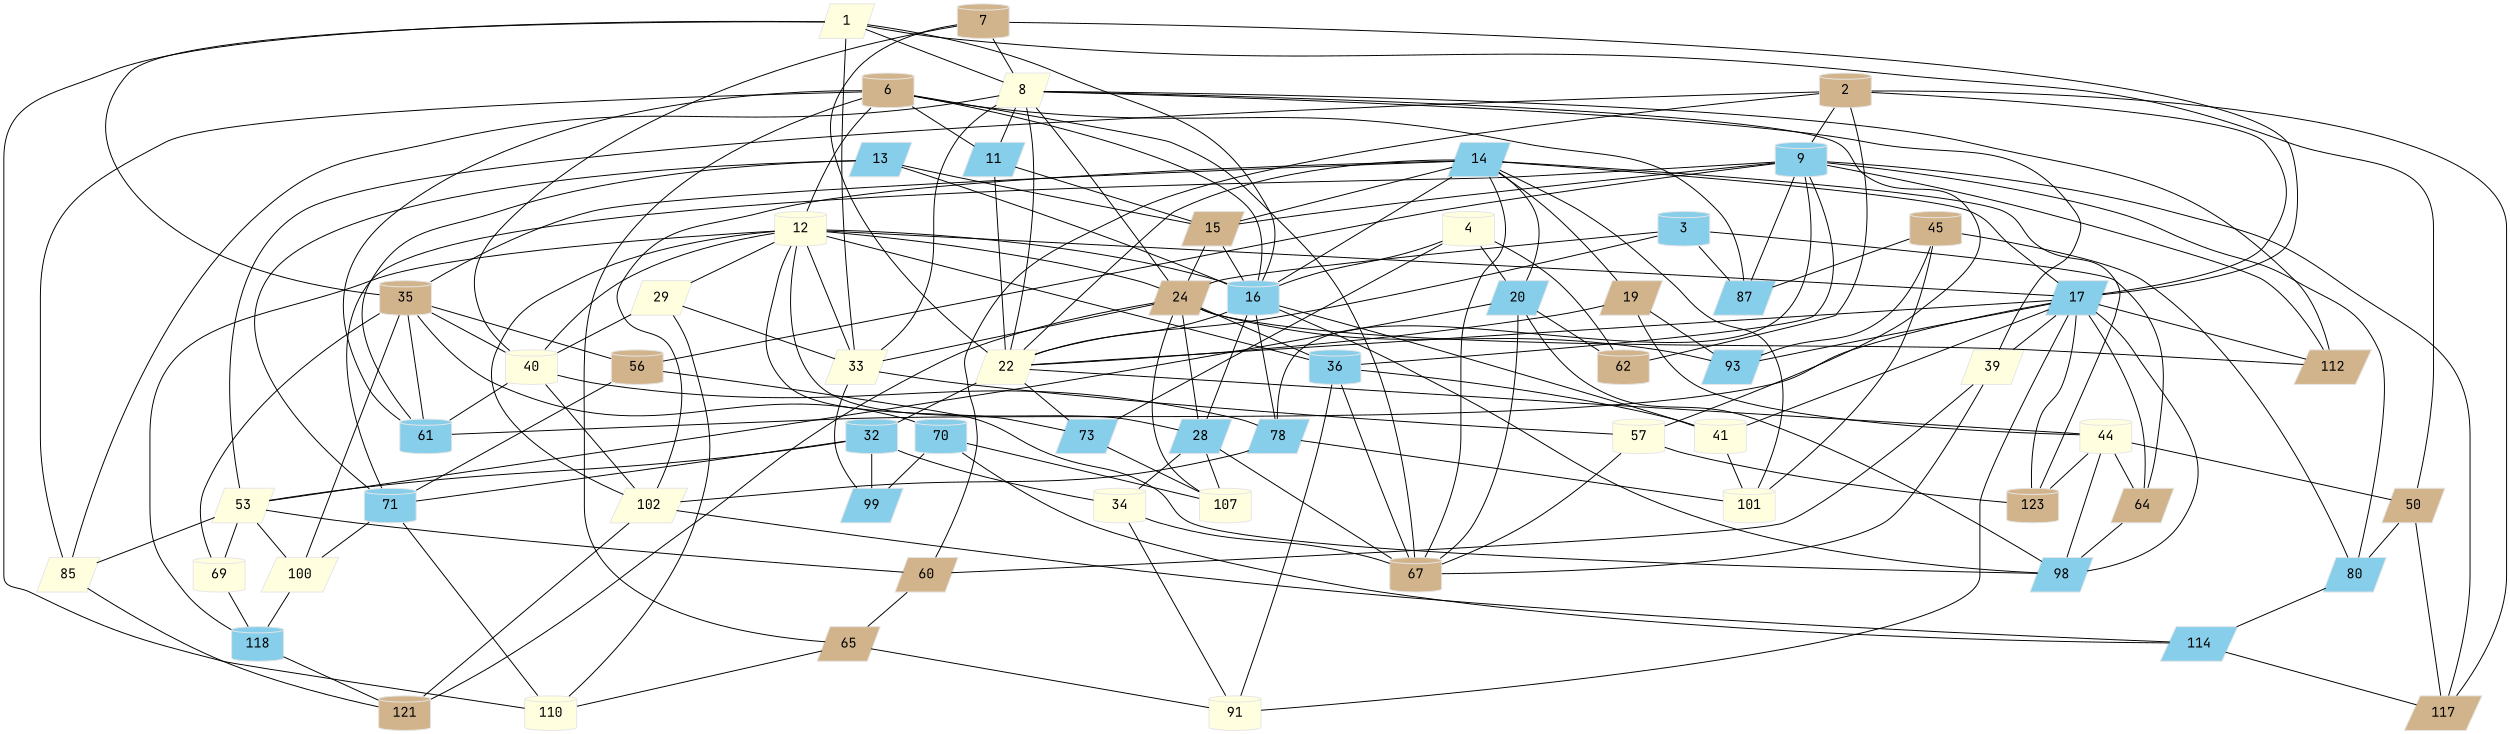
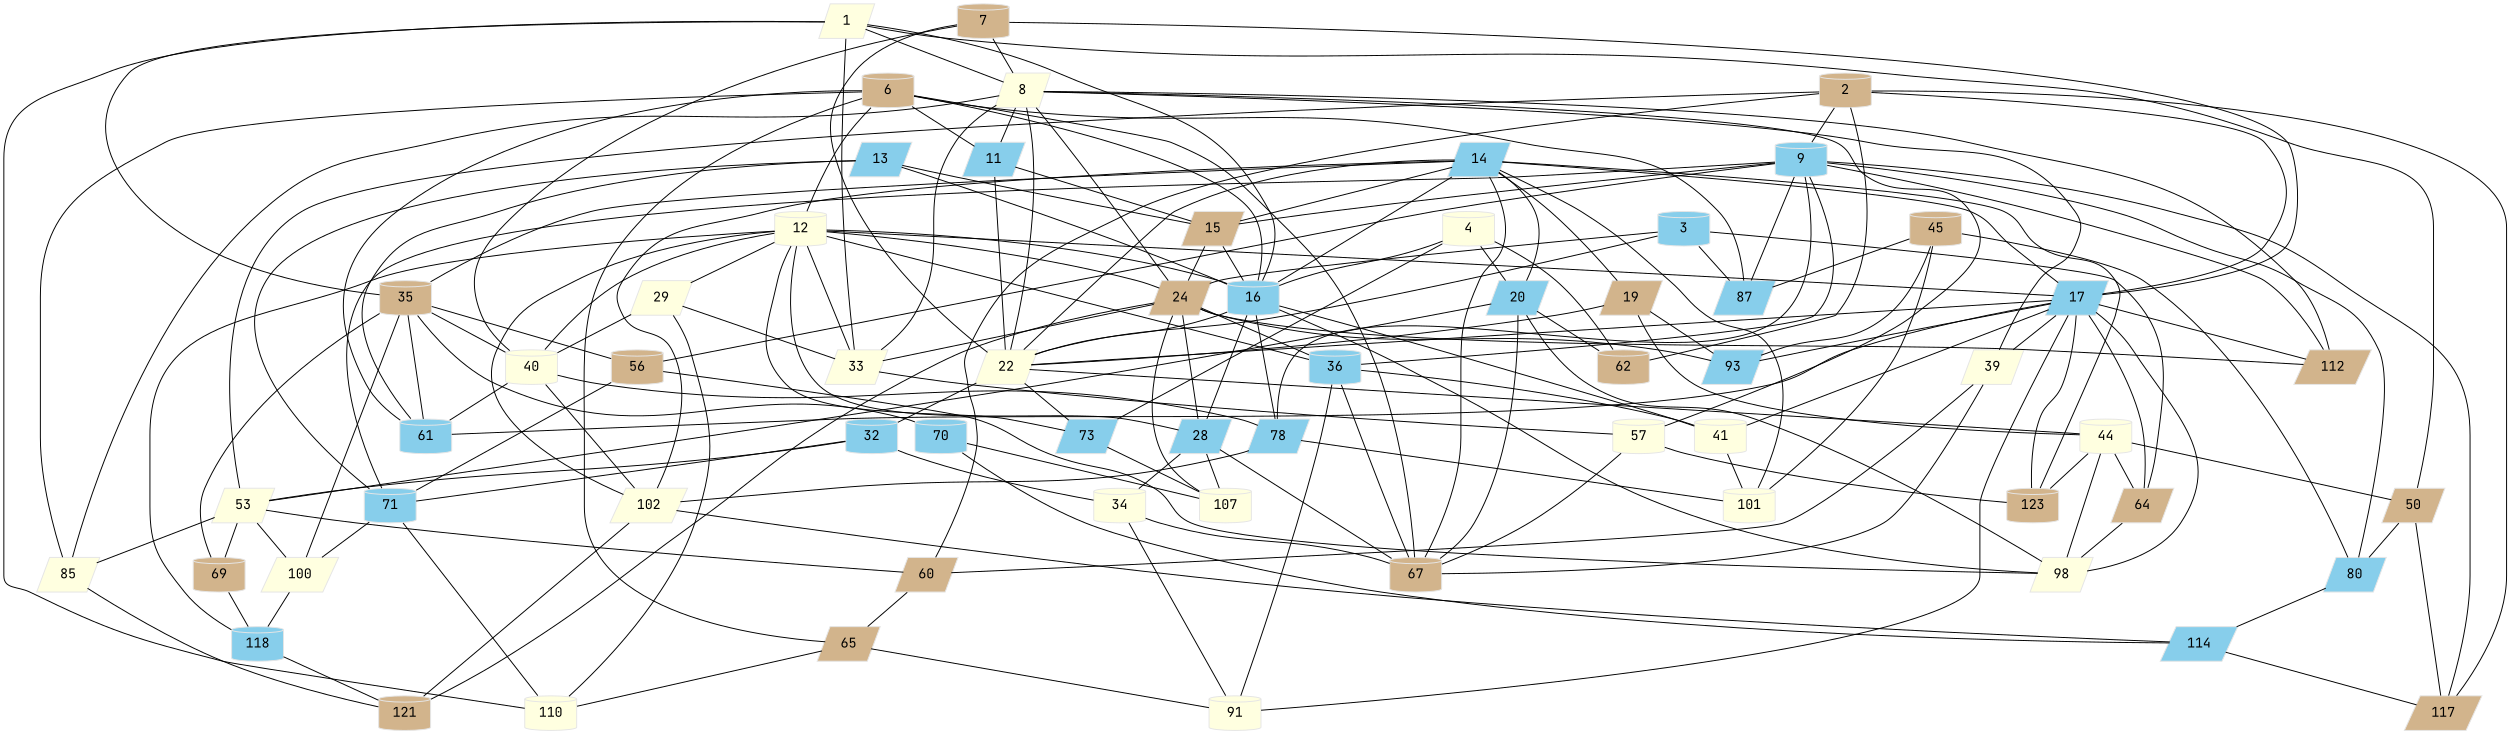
(872, 506) -> none
(219, 575) -> (219, 575)
(2062, 575) -> (2062, 575)
